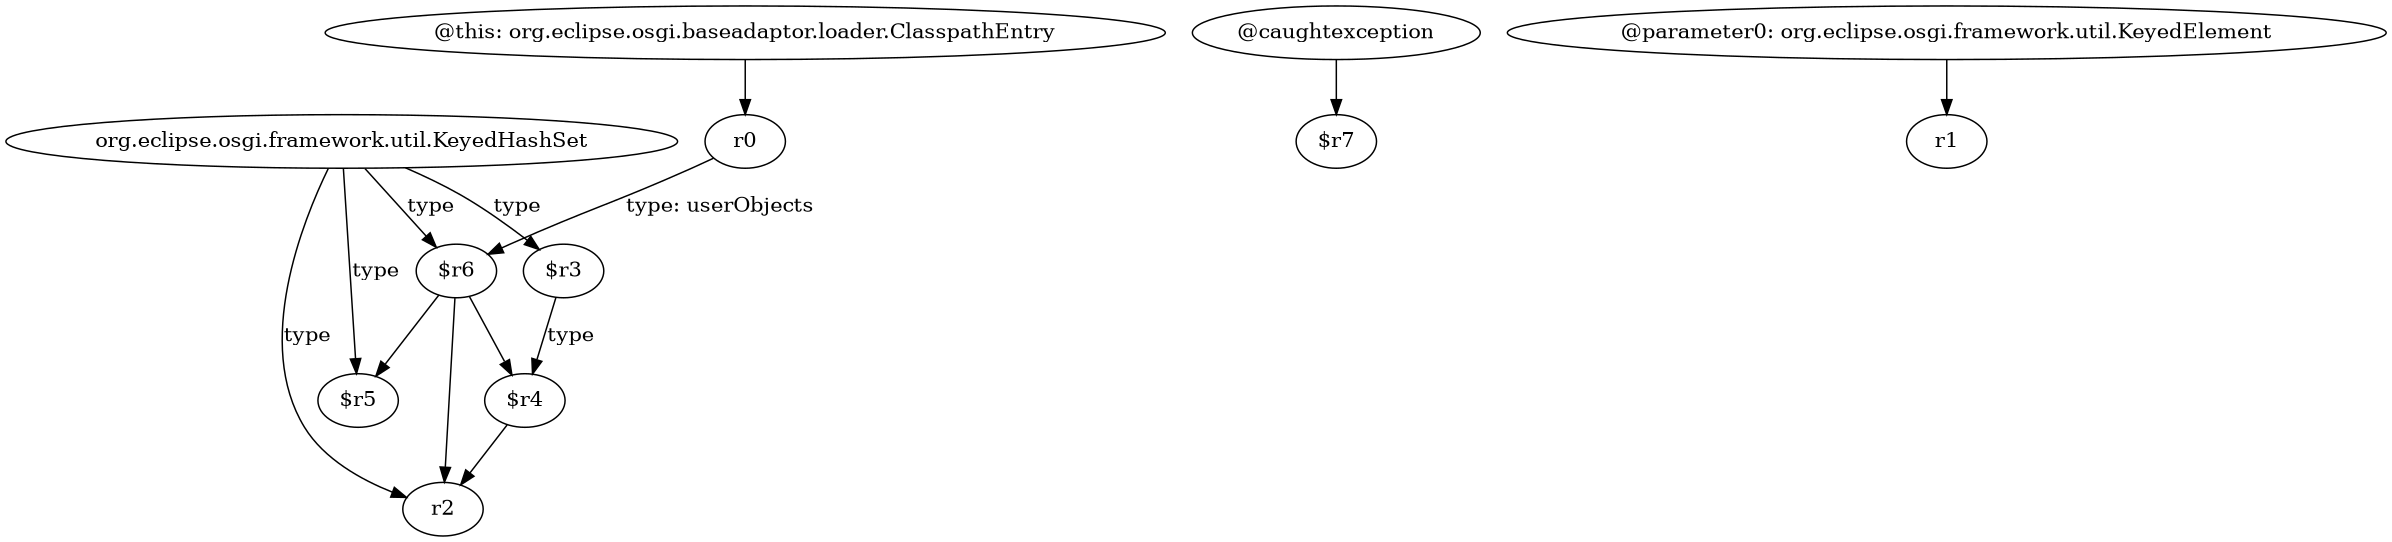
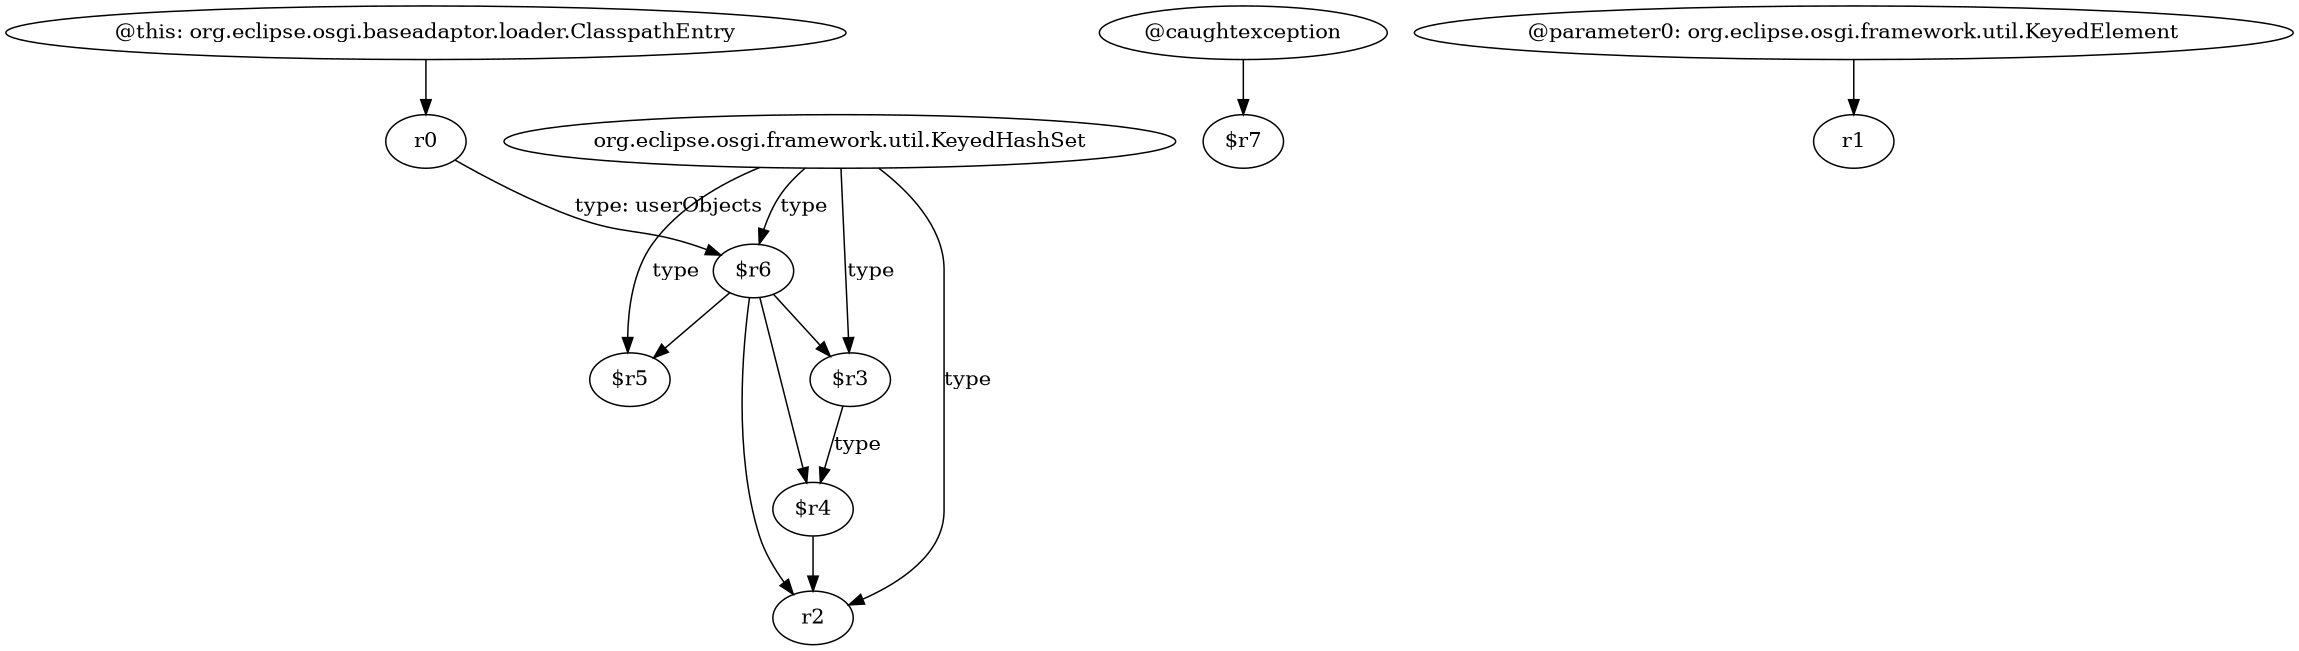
none -> (797, 320)
